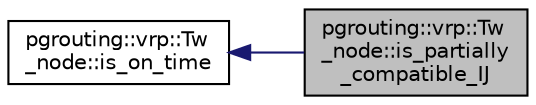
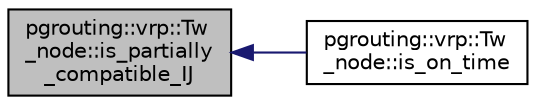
(277, 53) -> (280, 53)
